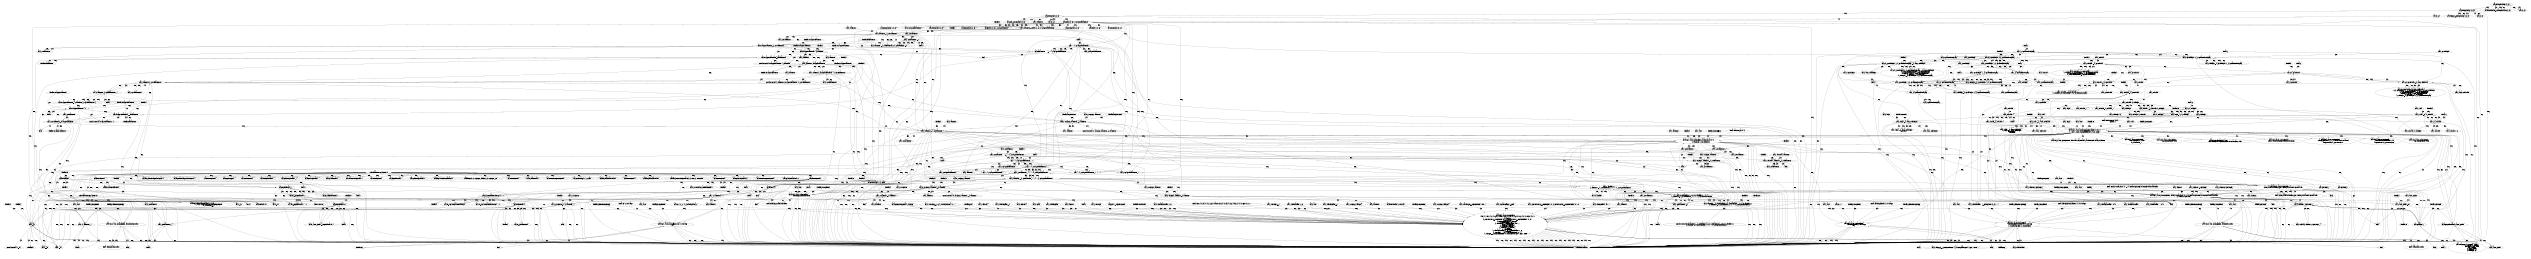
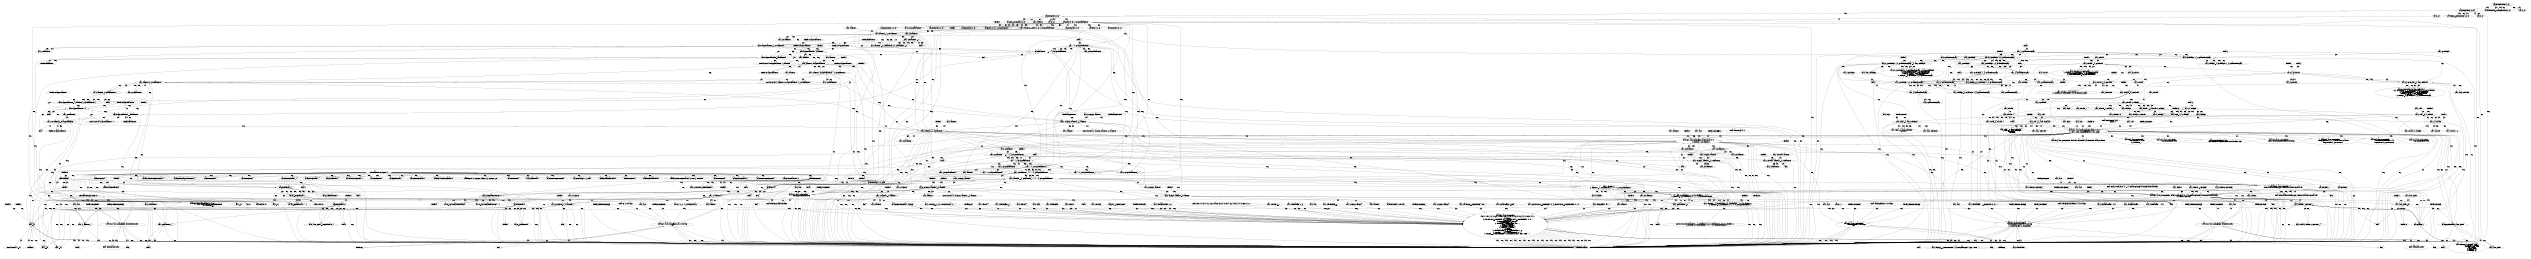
(229, 179) -> none
(267, 179) -> none
